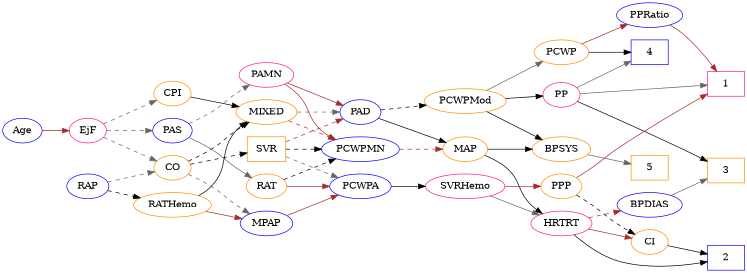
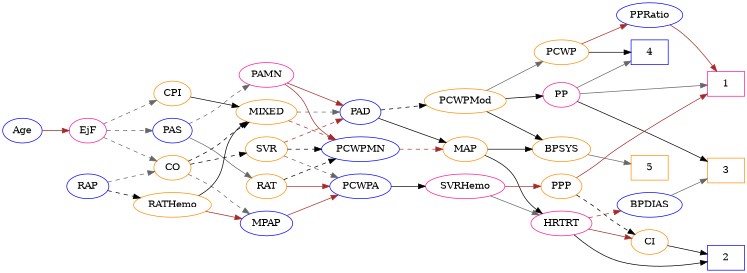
(266, 149) -> (266, 149)
